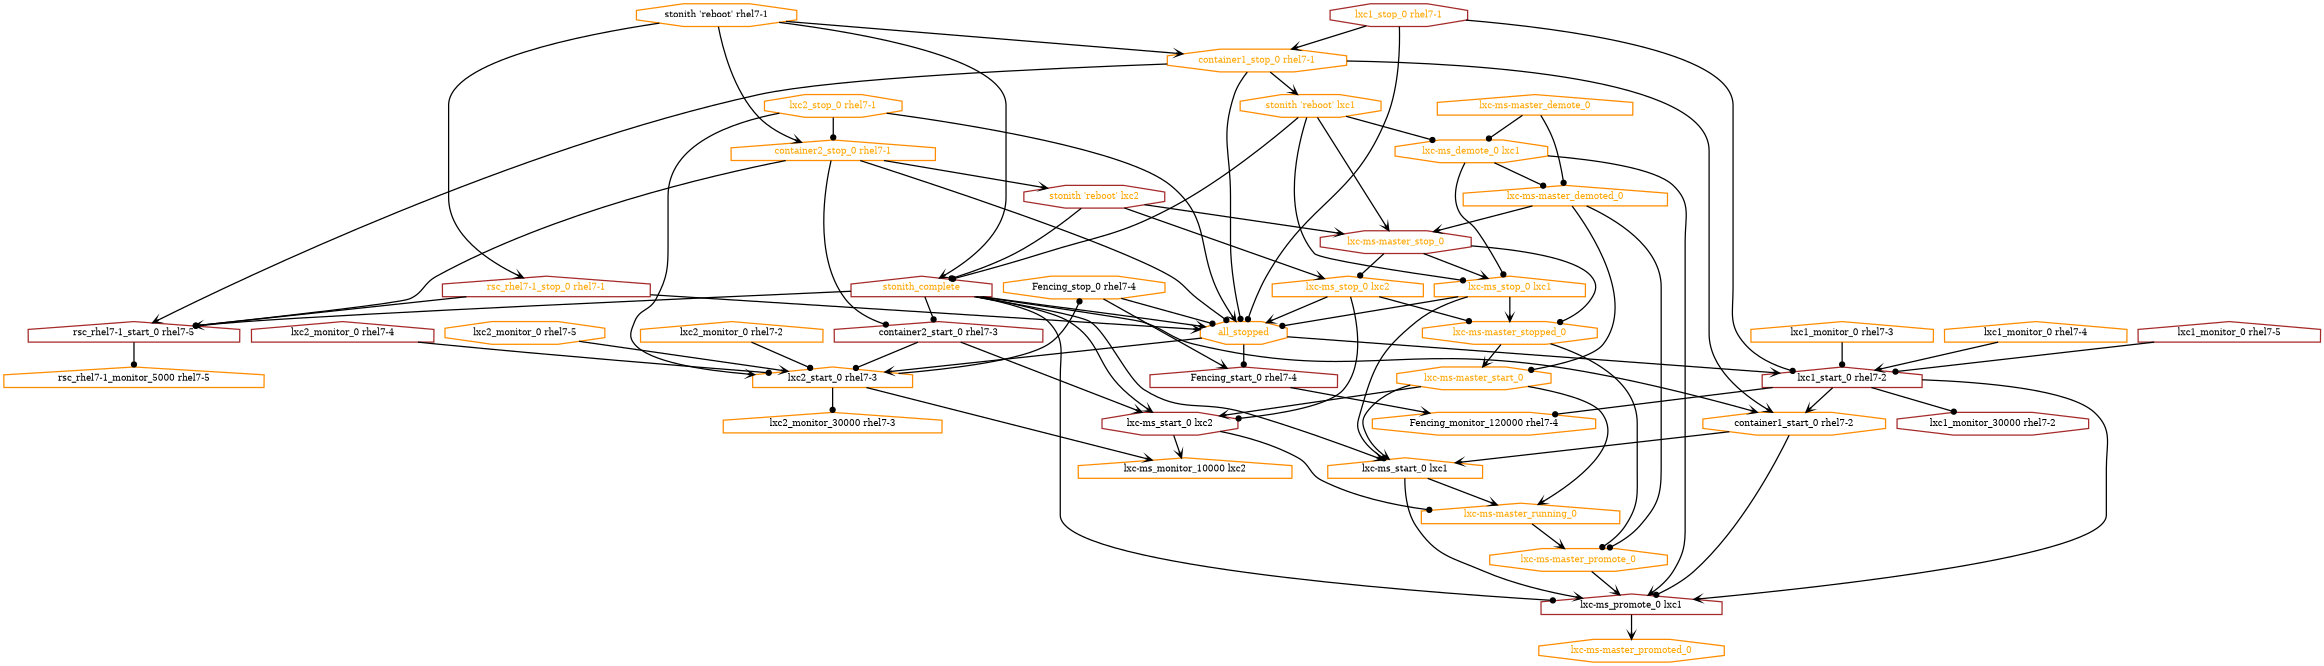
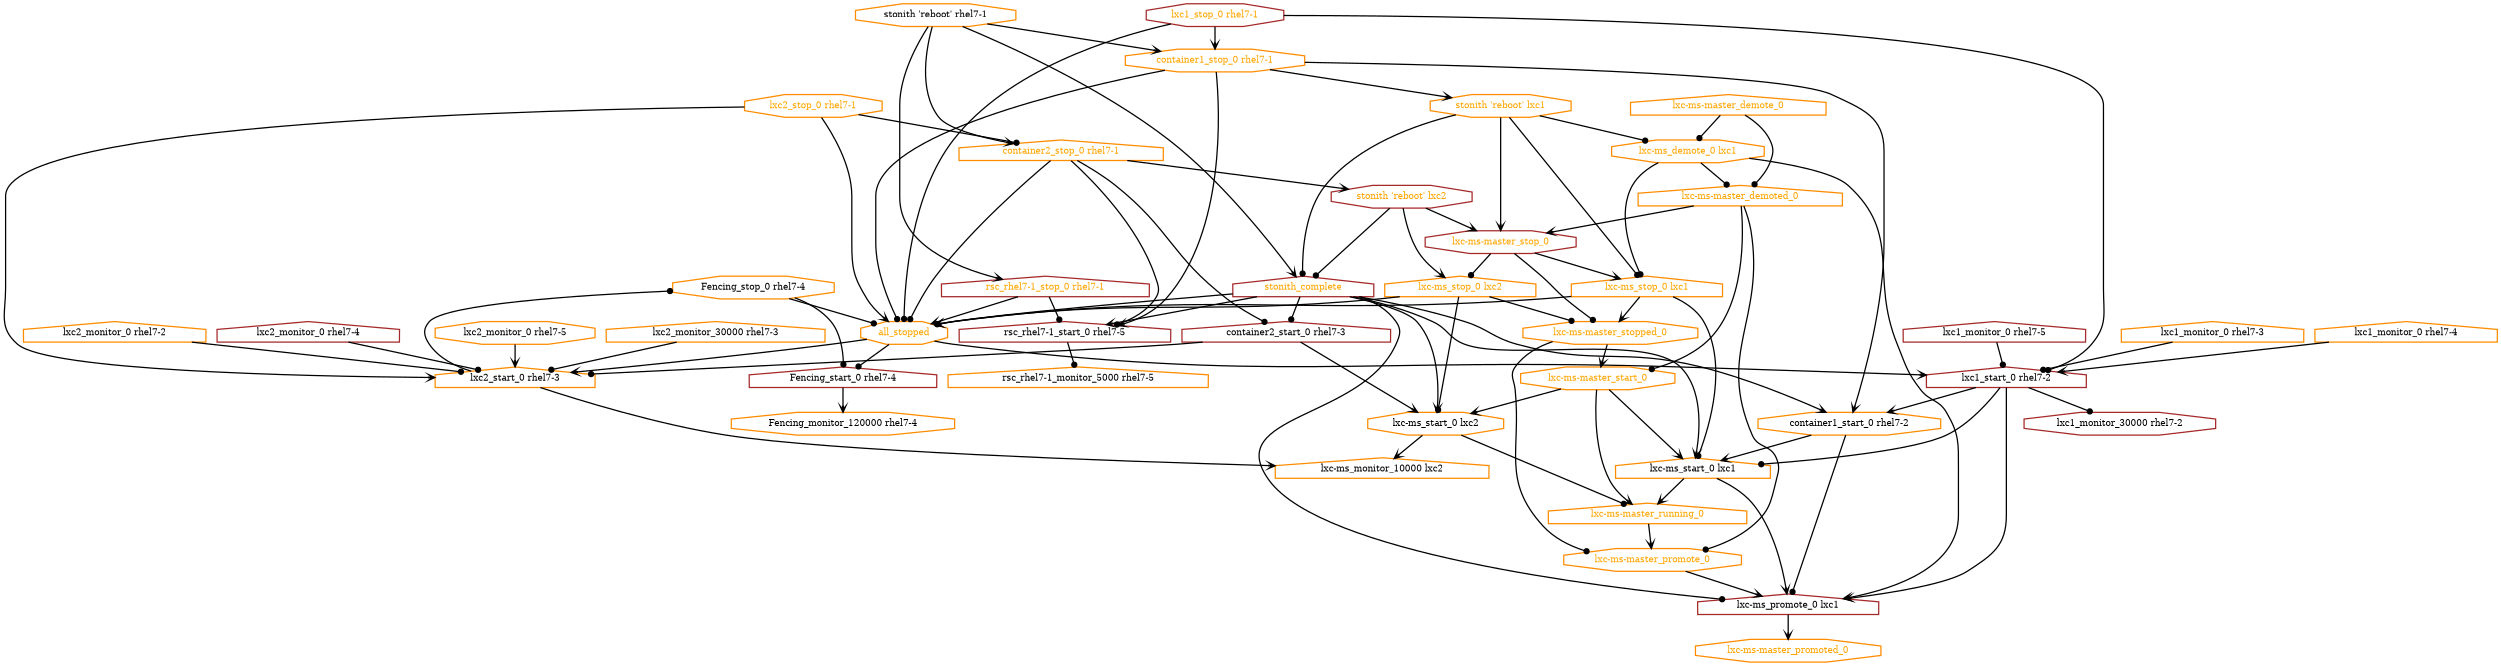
(1189, 347) -> (831, 321)
(833, 397) -> (615, 356)
(1665, 401) -> (1892, 449)
(1170, 424) -> (1436, 424)
